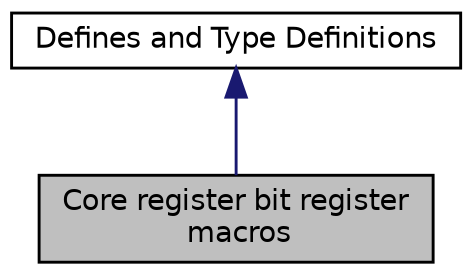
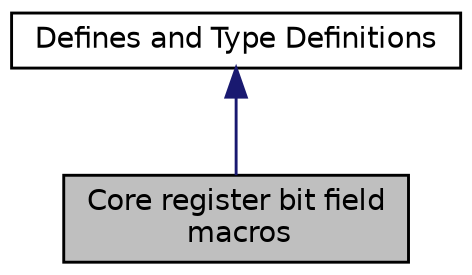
(236, 219) -> (236, 219)
